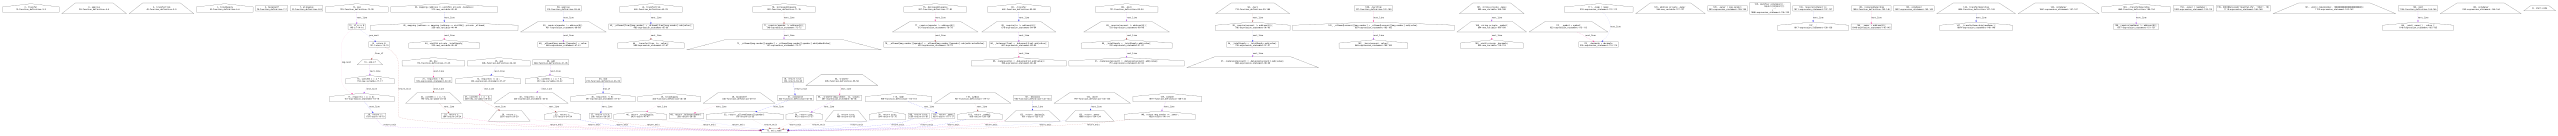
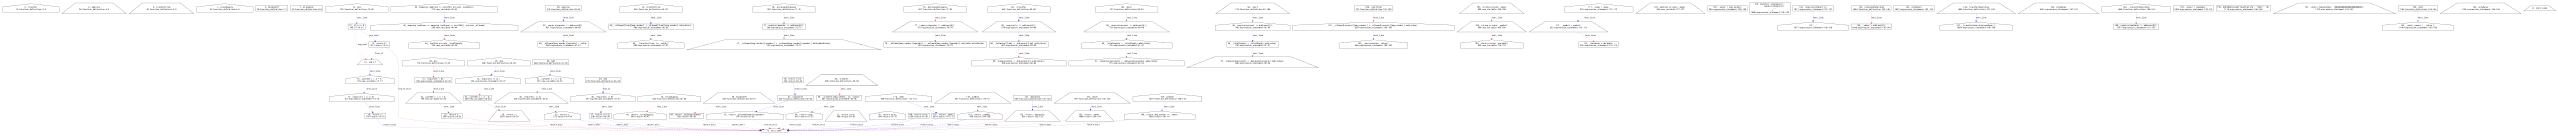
(1610, 27) -> (1585, 16)
(342, 61) -> (357, 46)
